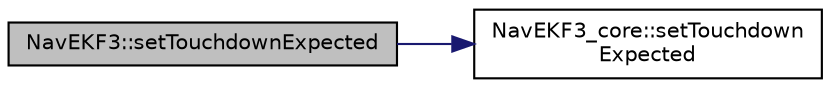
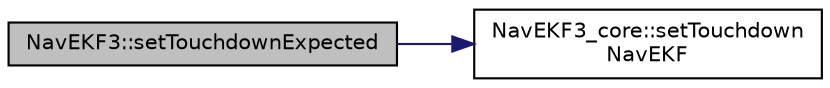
(648, 44) -> (648, 44)
